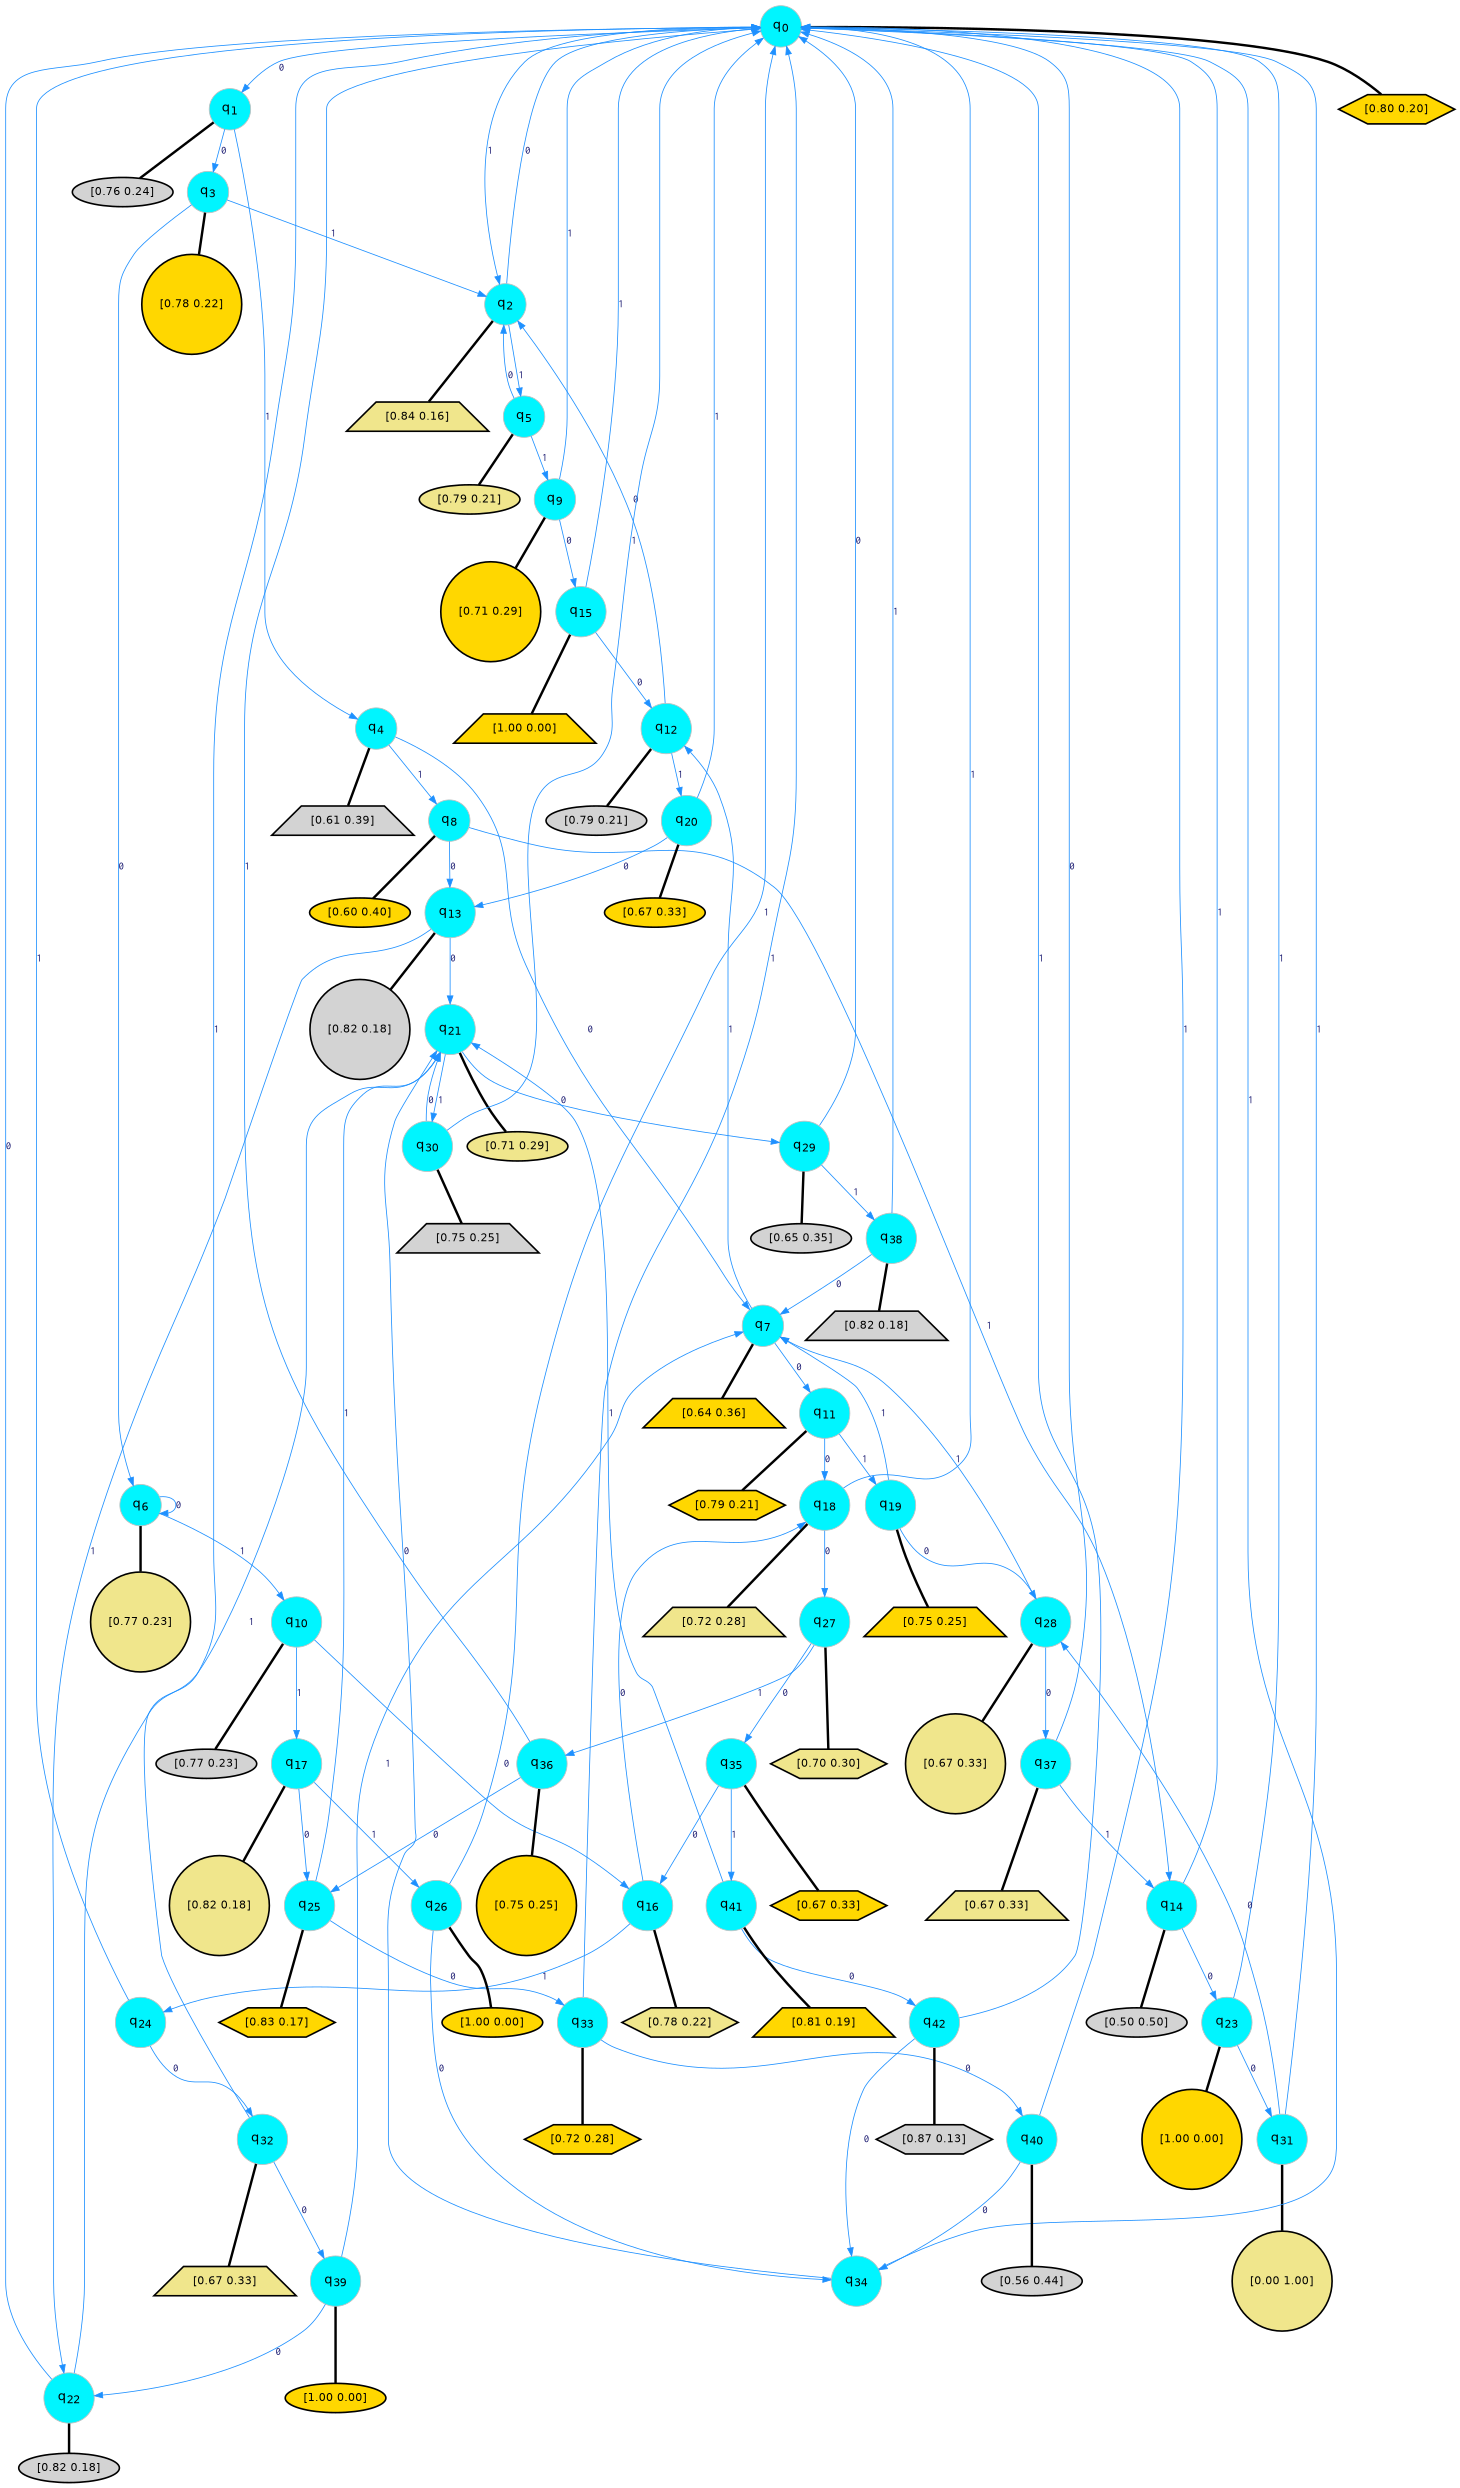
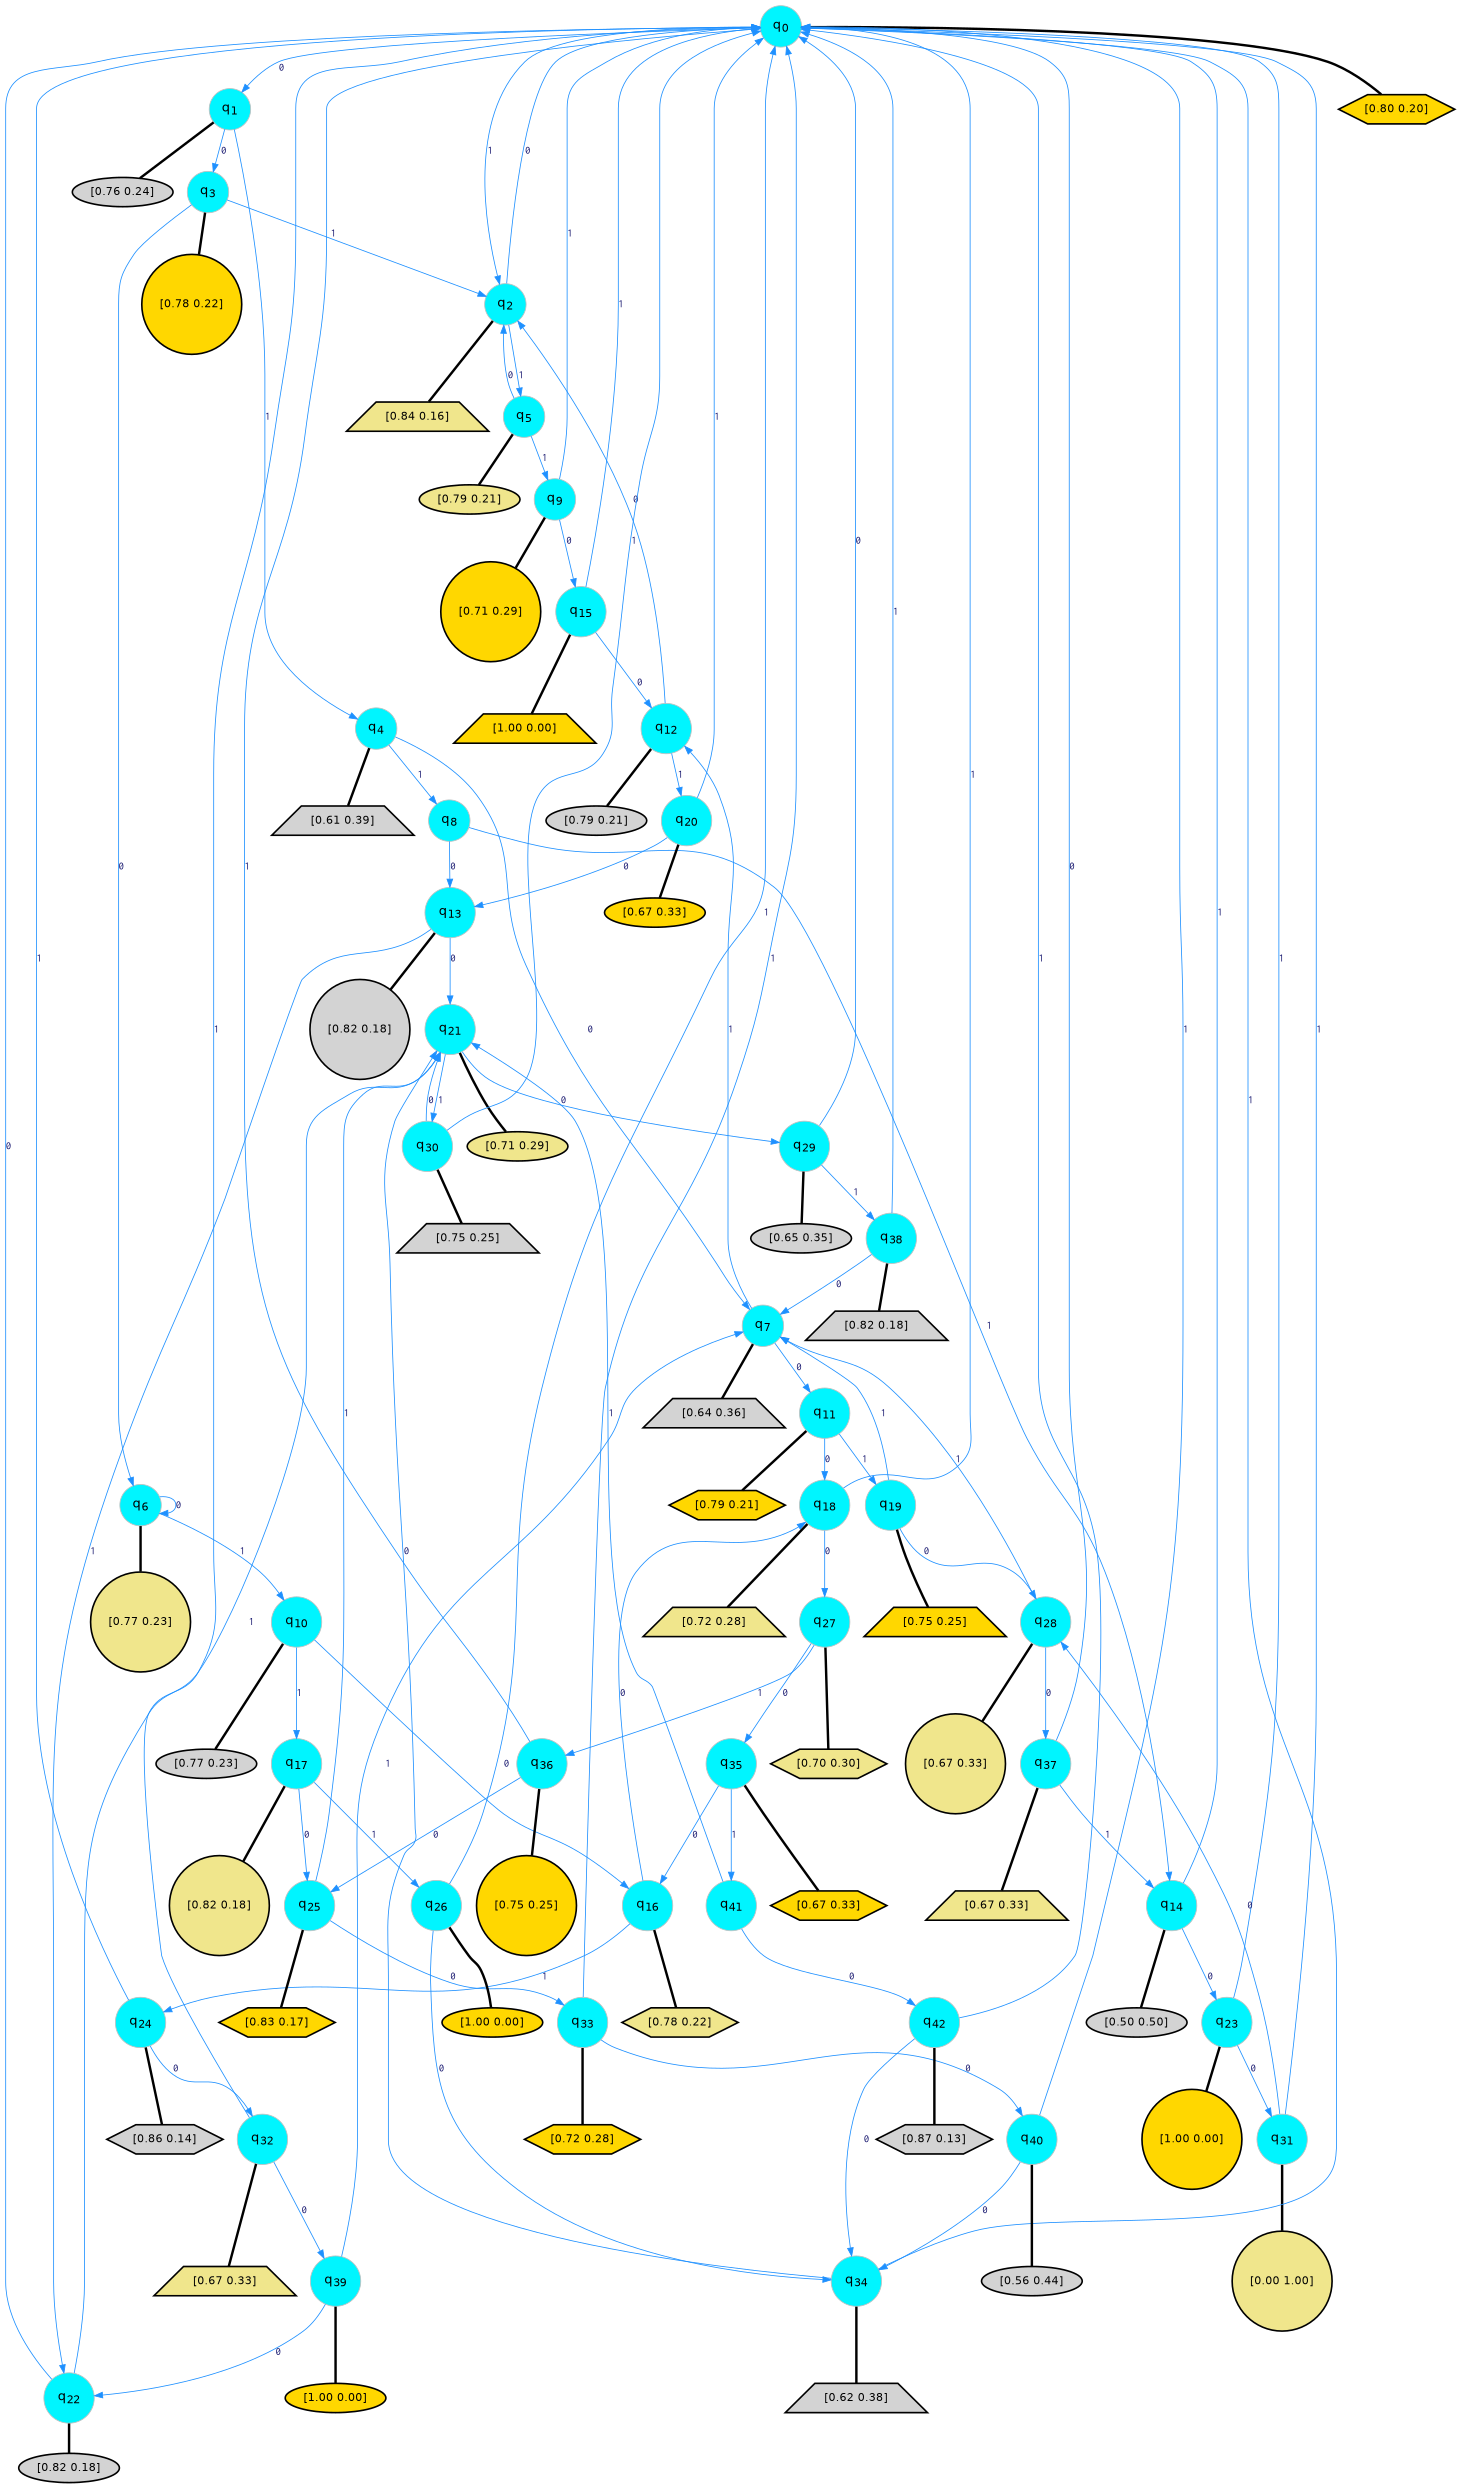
(360, 913) -> none
(714, 1413) -> (714, 1413)
(824, 2022) -> none
none -> (165, 2139)
none -> (856, 2398)
